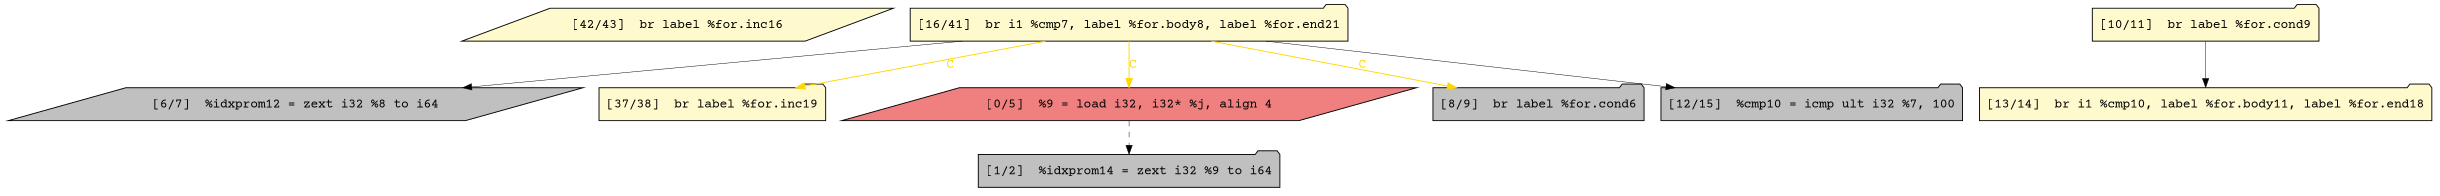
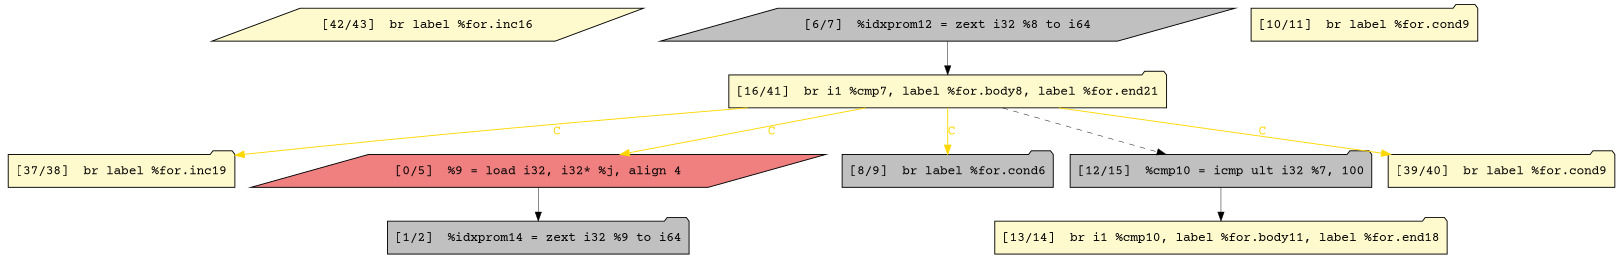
(2206, 60) -> (1221, 200)
(717, 64) -> (948, 54)
(1466, 64) -> (1080, 130)
(1129, 133) -> (538, 200)
none -> (1502, 171)
